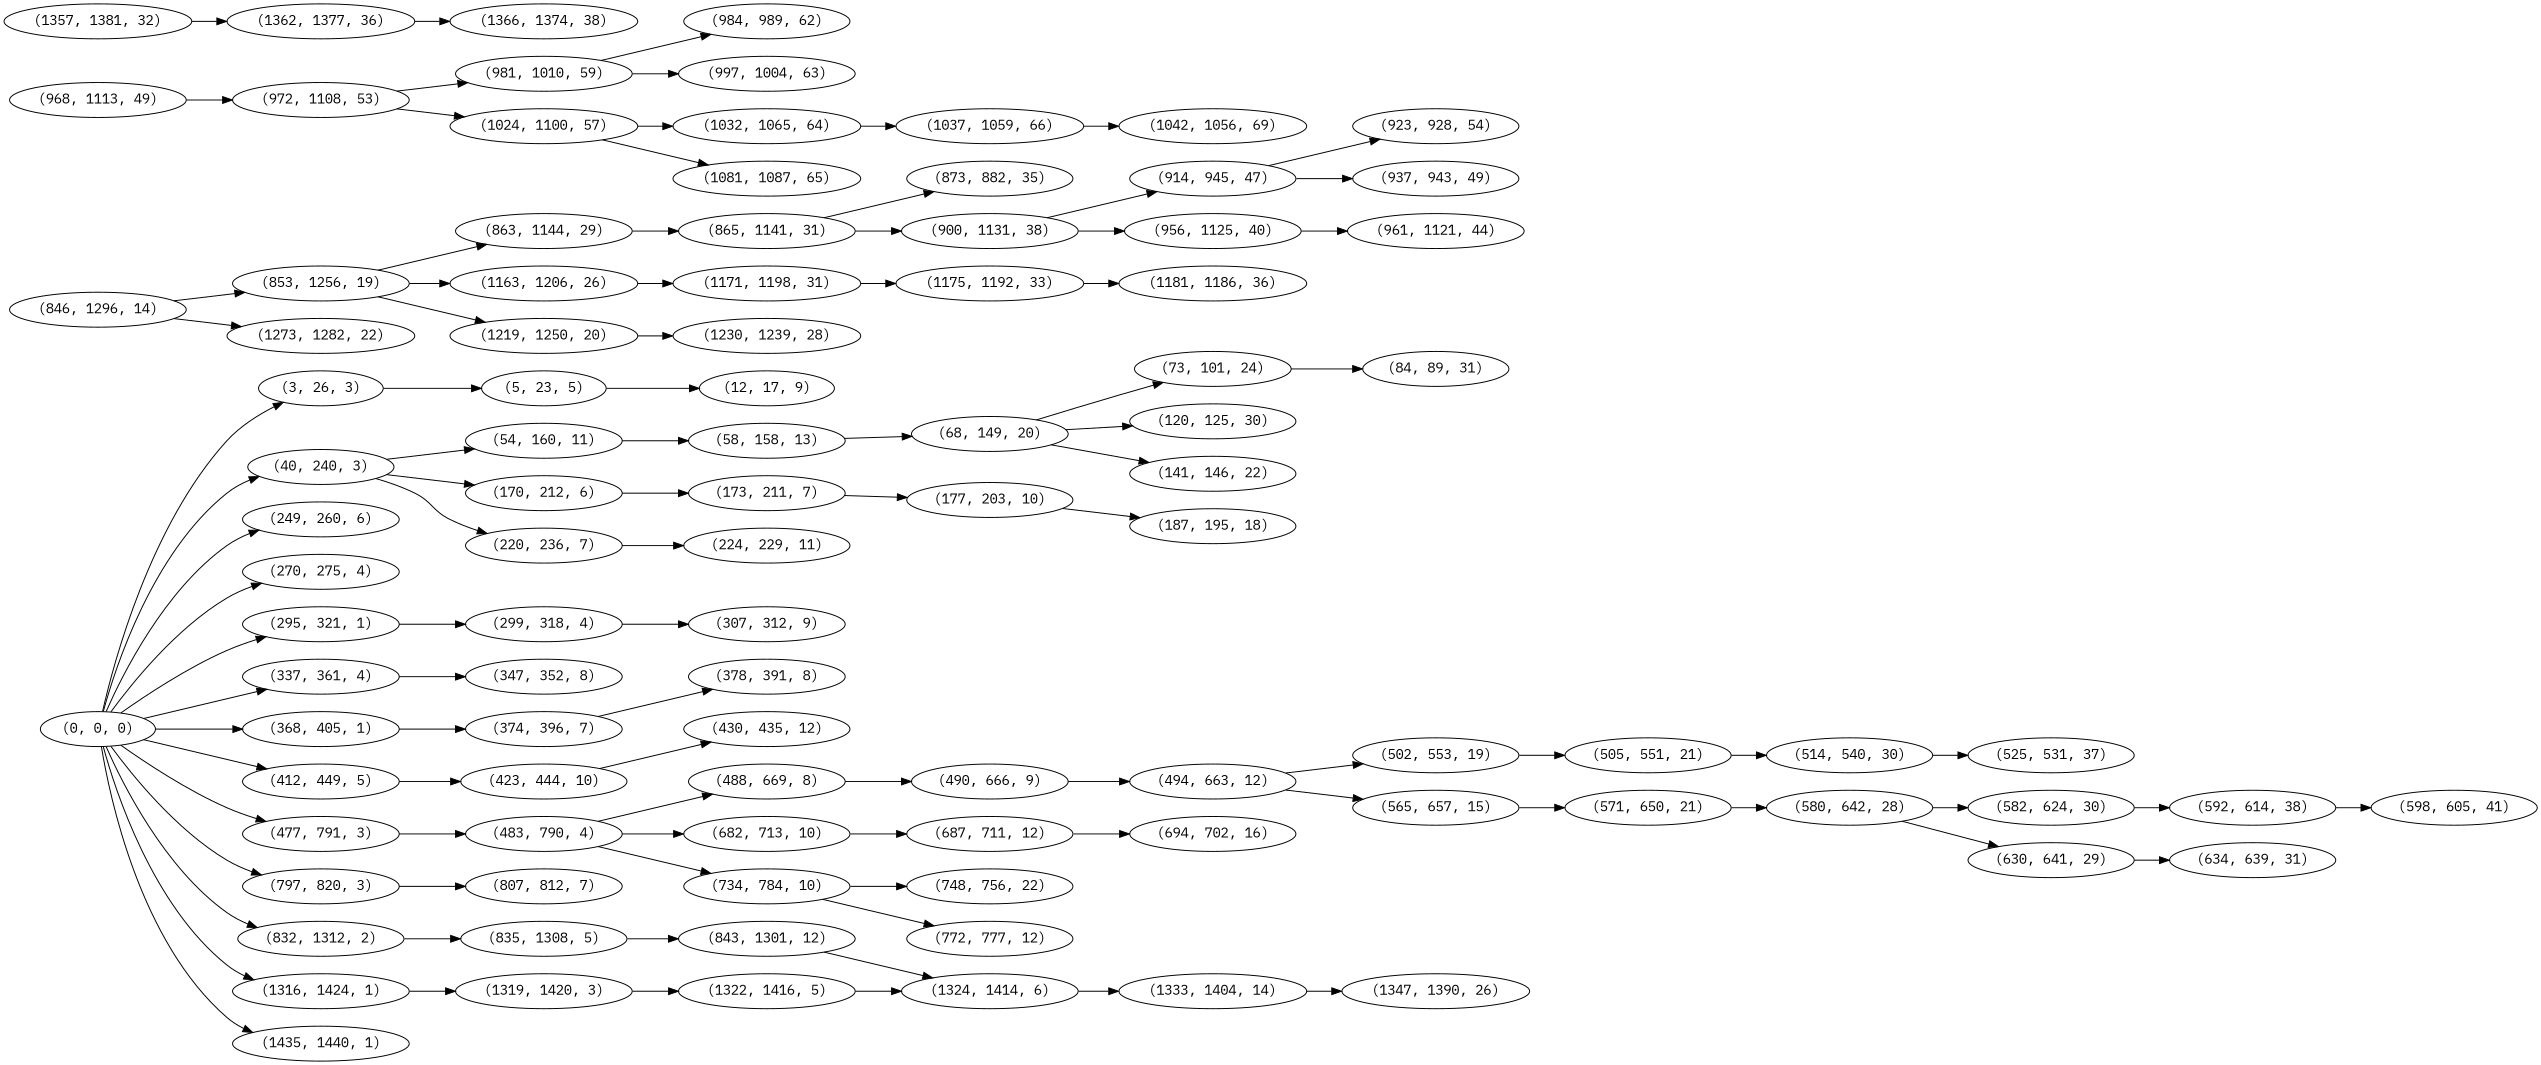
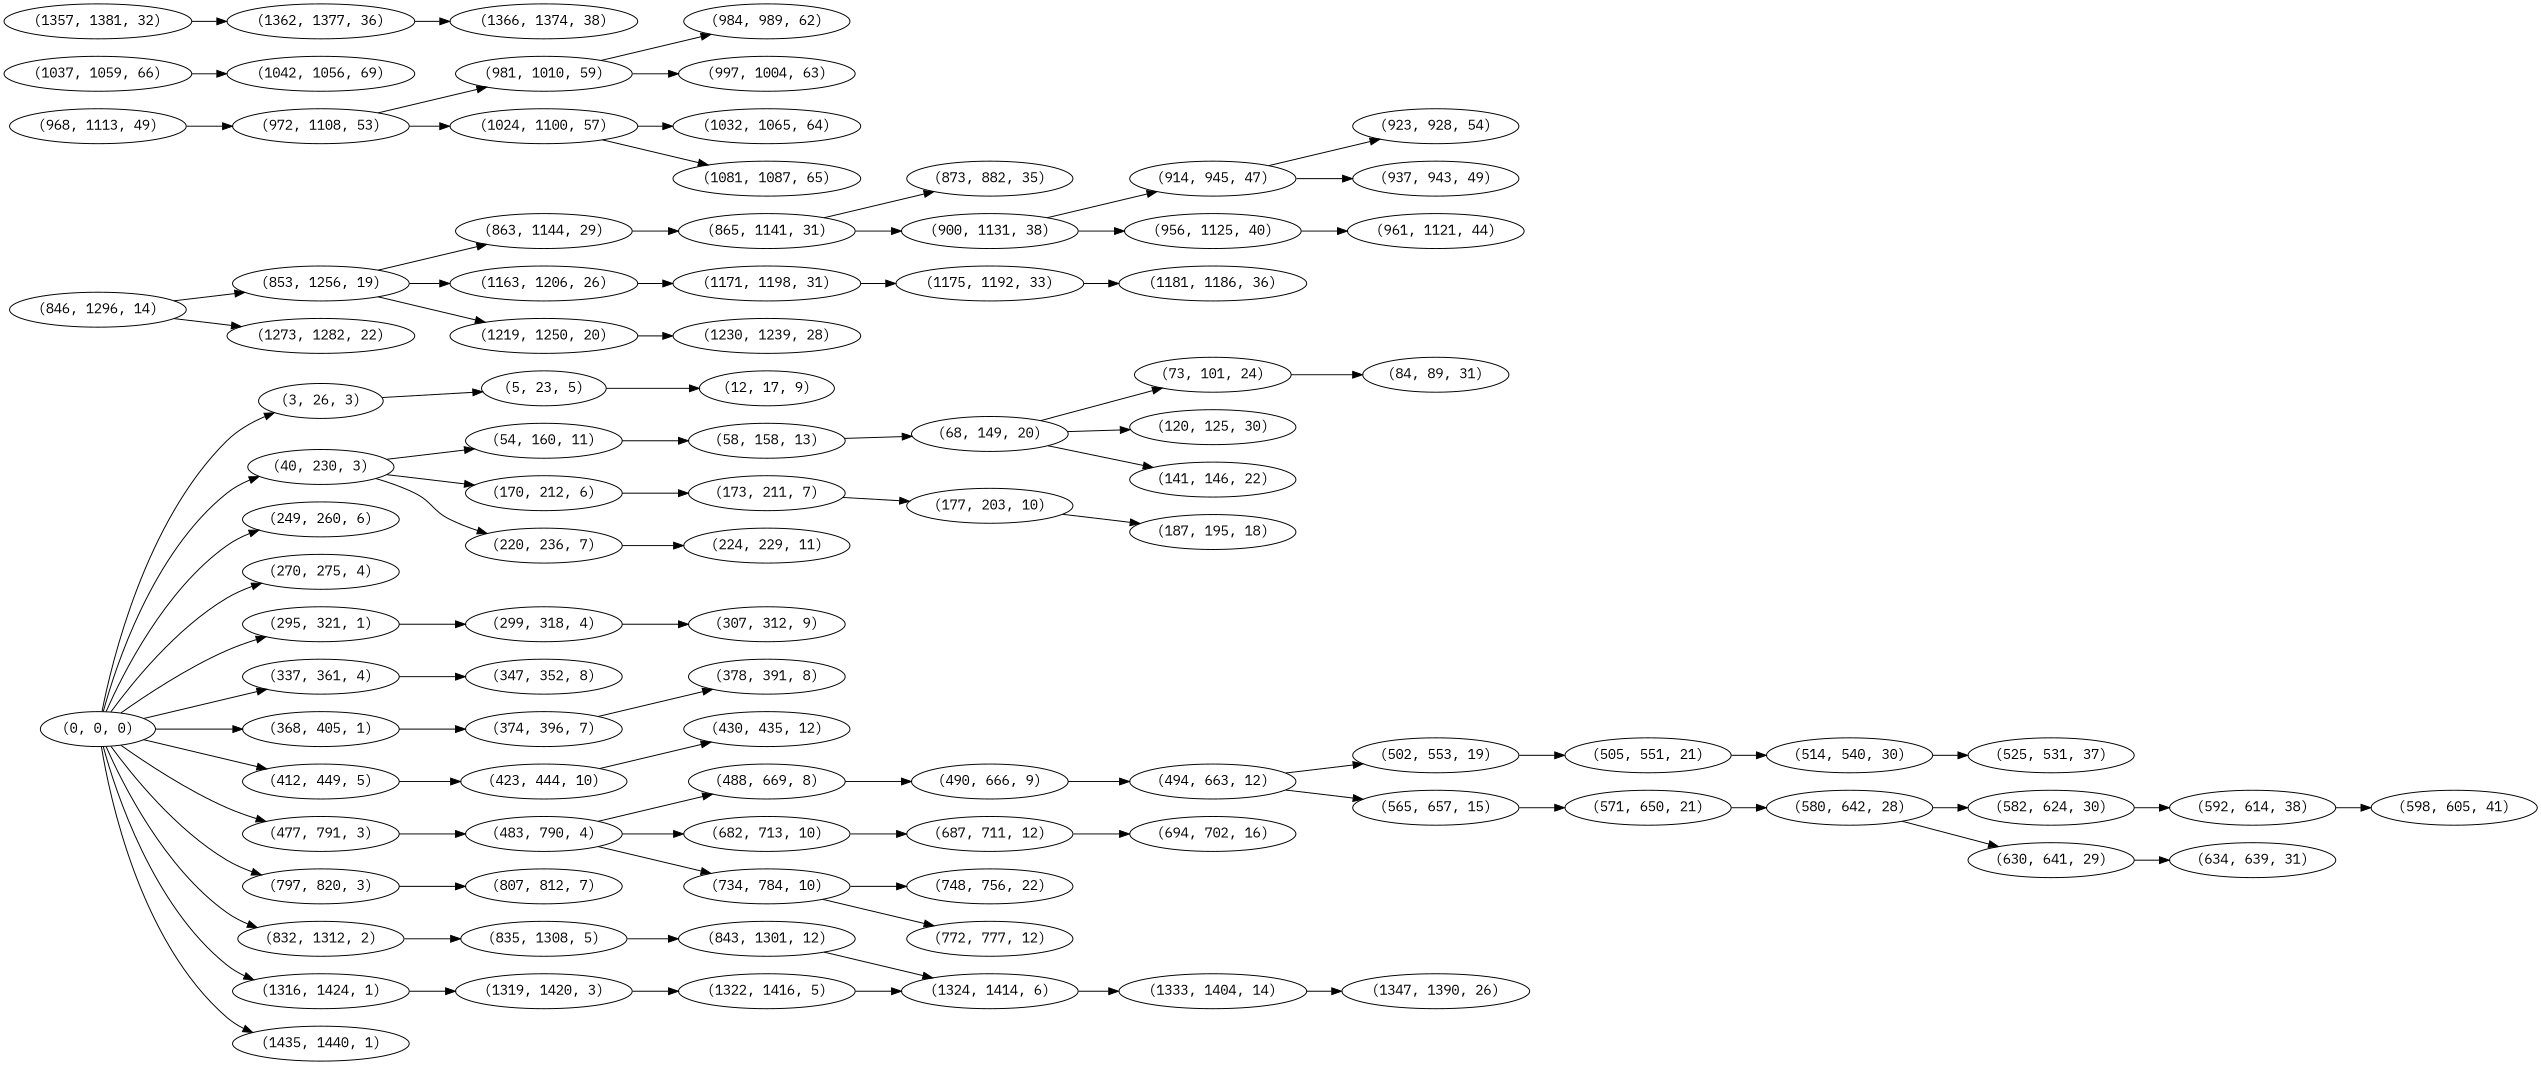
(873, 126) -> none
(321, 467) -> (321, 467)
